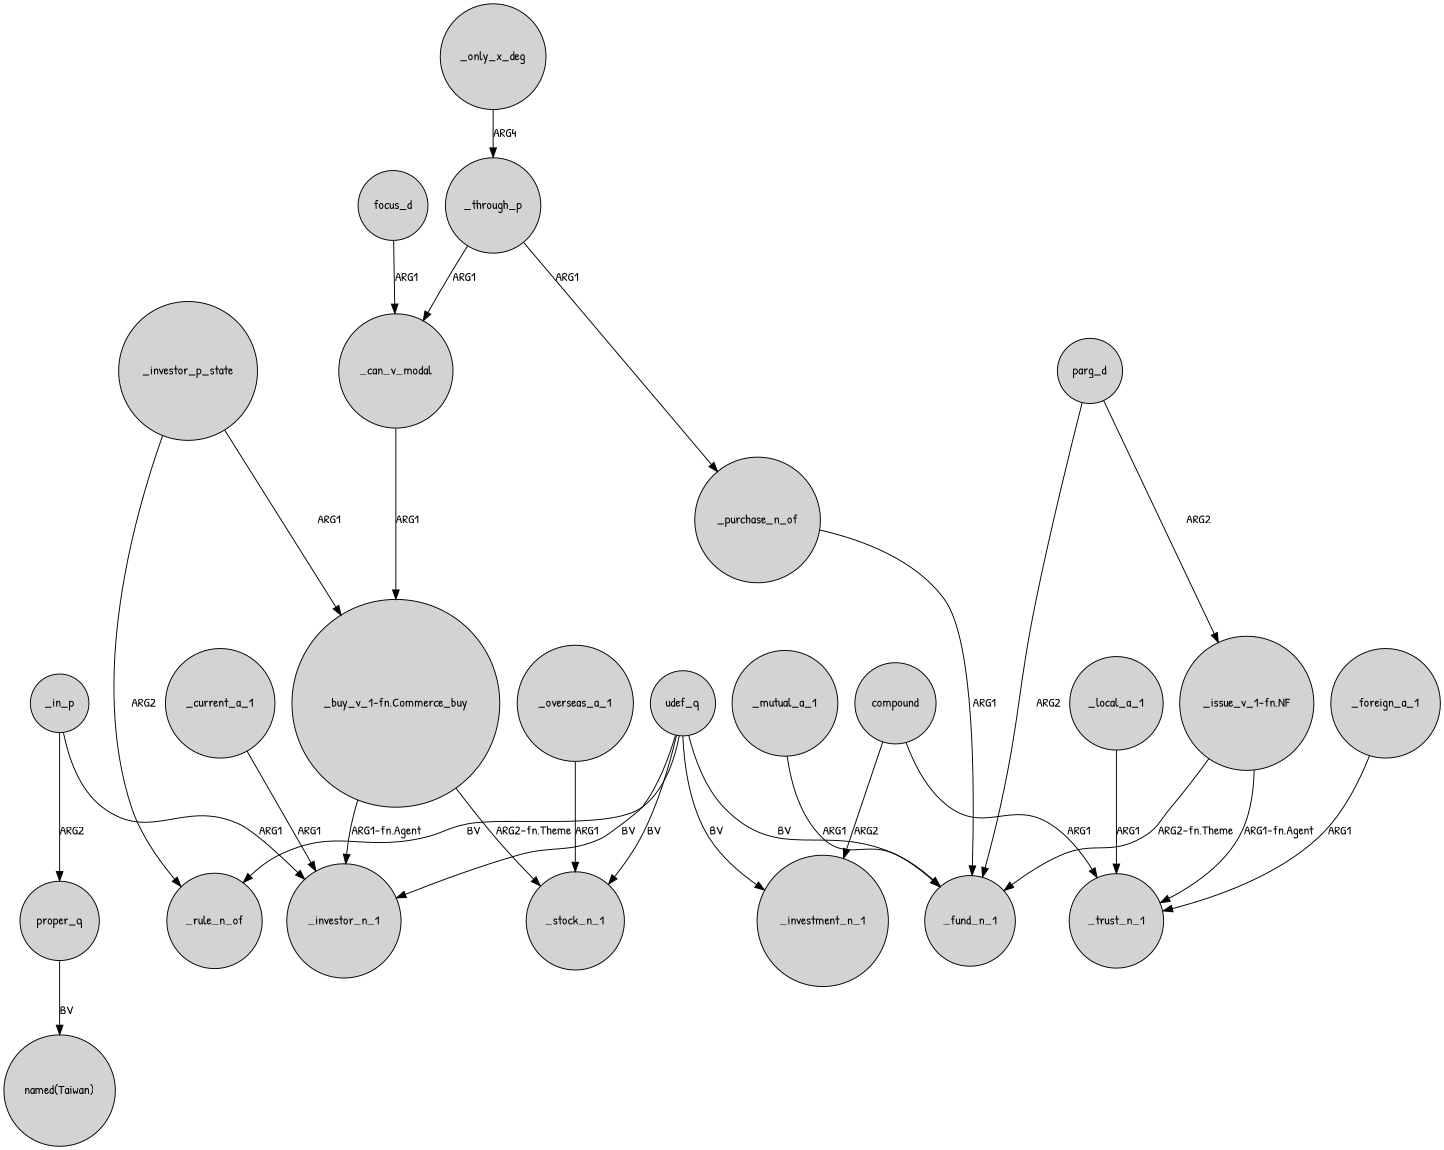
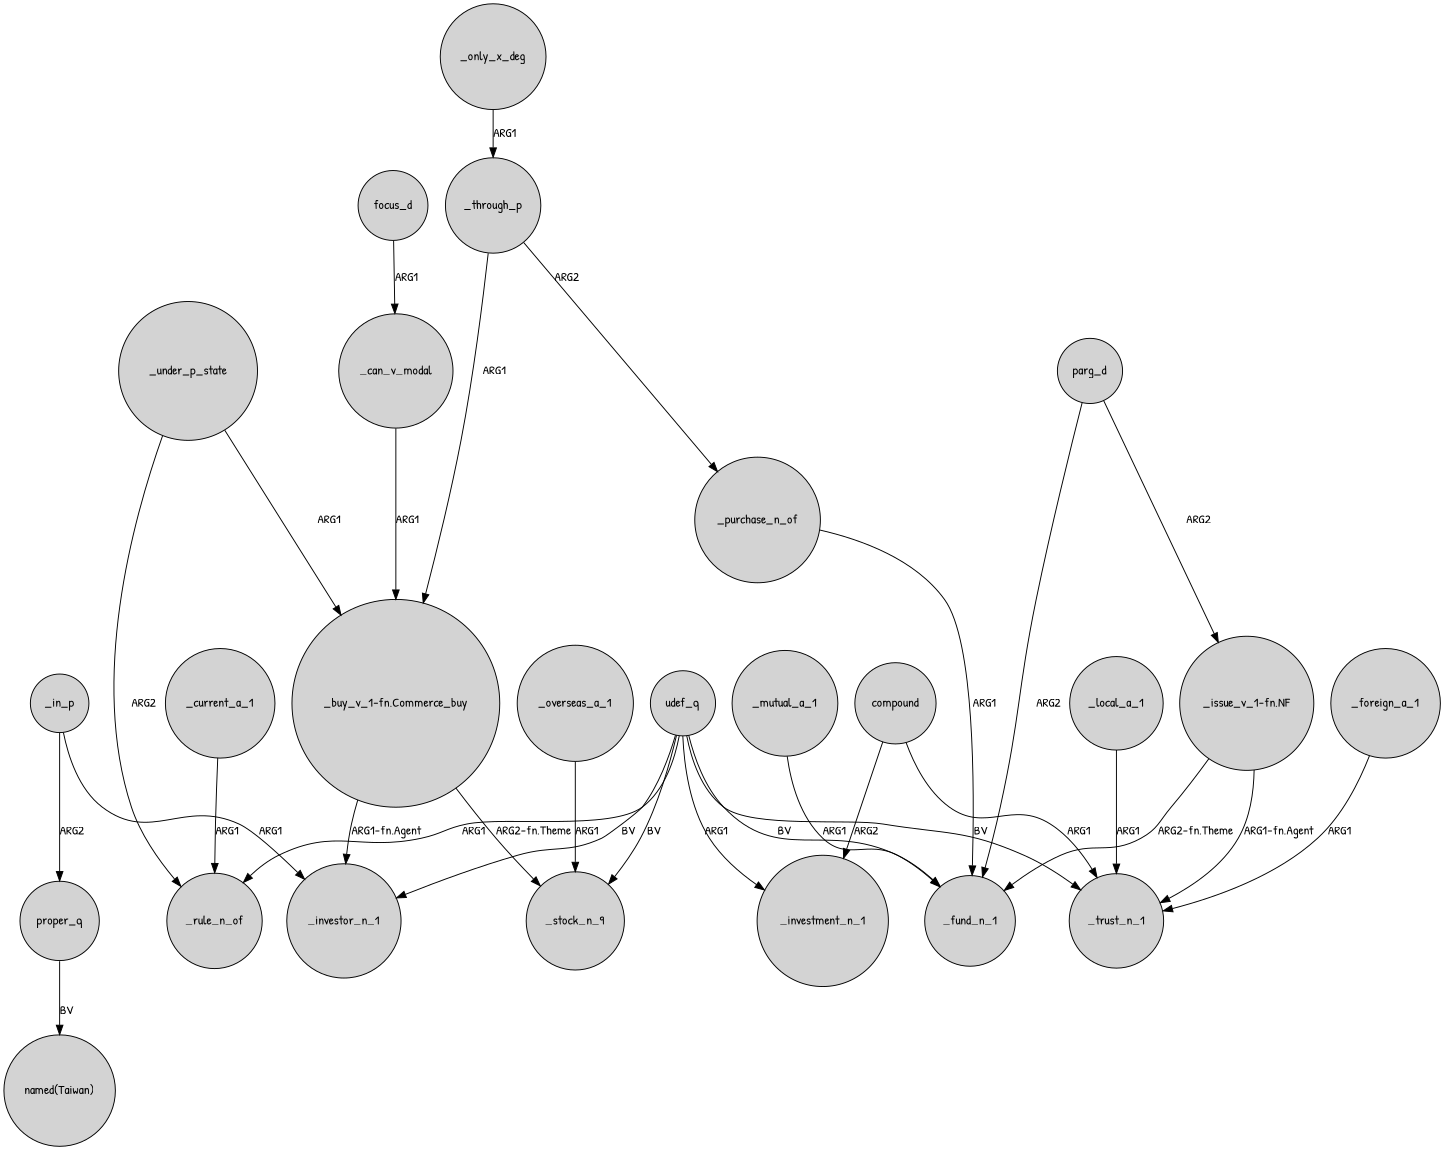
(505, 134) -> (505, 134)
(567, 277) -> (567, 277)
(447, 279) -> (464, 425)
(188, 371) -> (188, 371)
(279, 807) -> (216, 811)
none -> (862, 822)
(474, 831) -> (474, 831)
(716, 831) -> (716, 831)
(575, 921) -> (575, 921)
